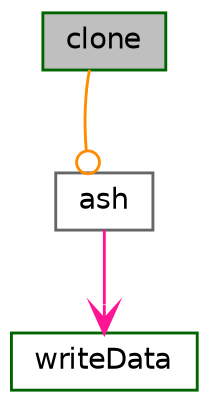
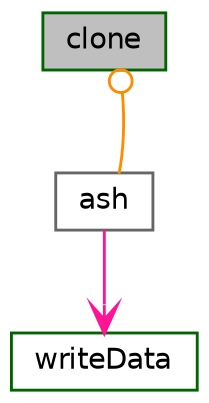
(85, 110) -> (123, 133)
